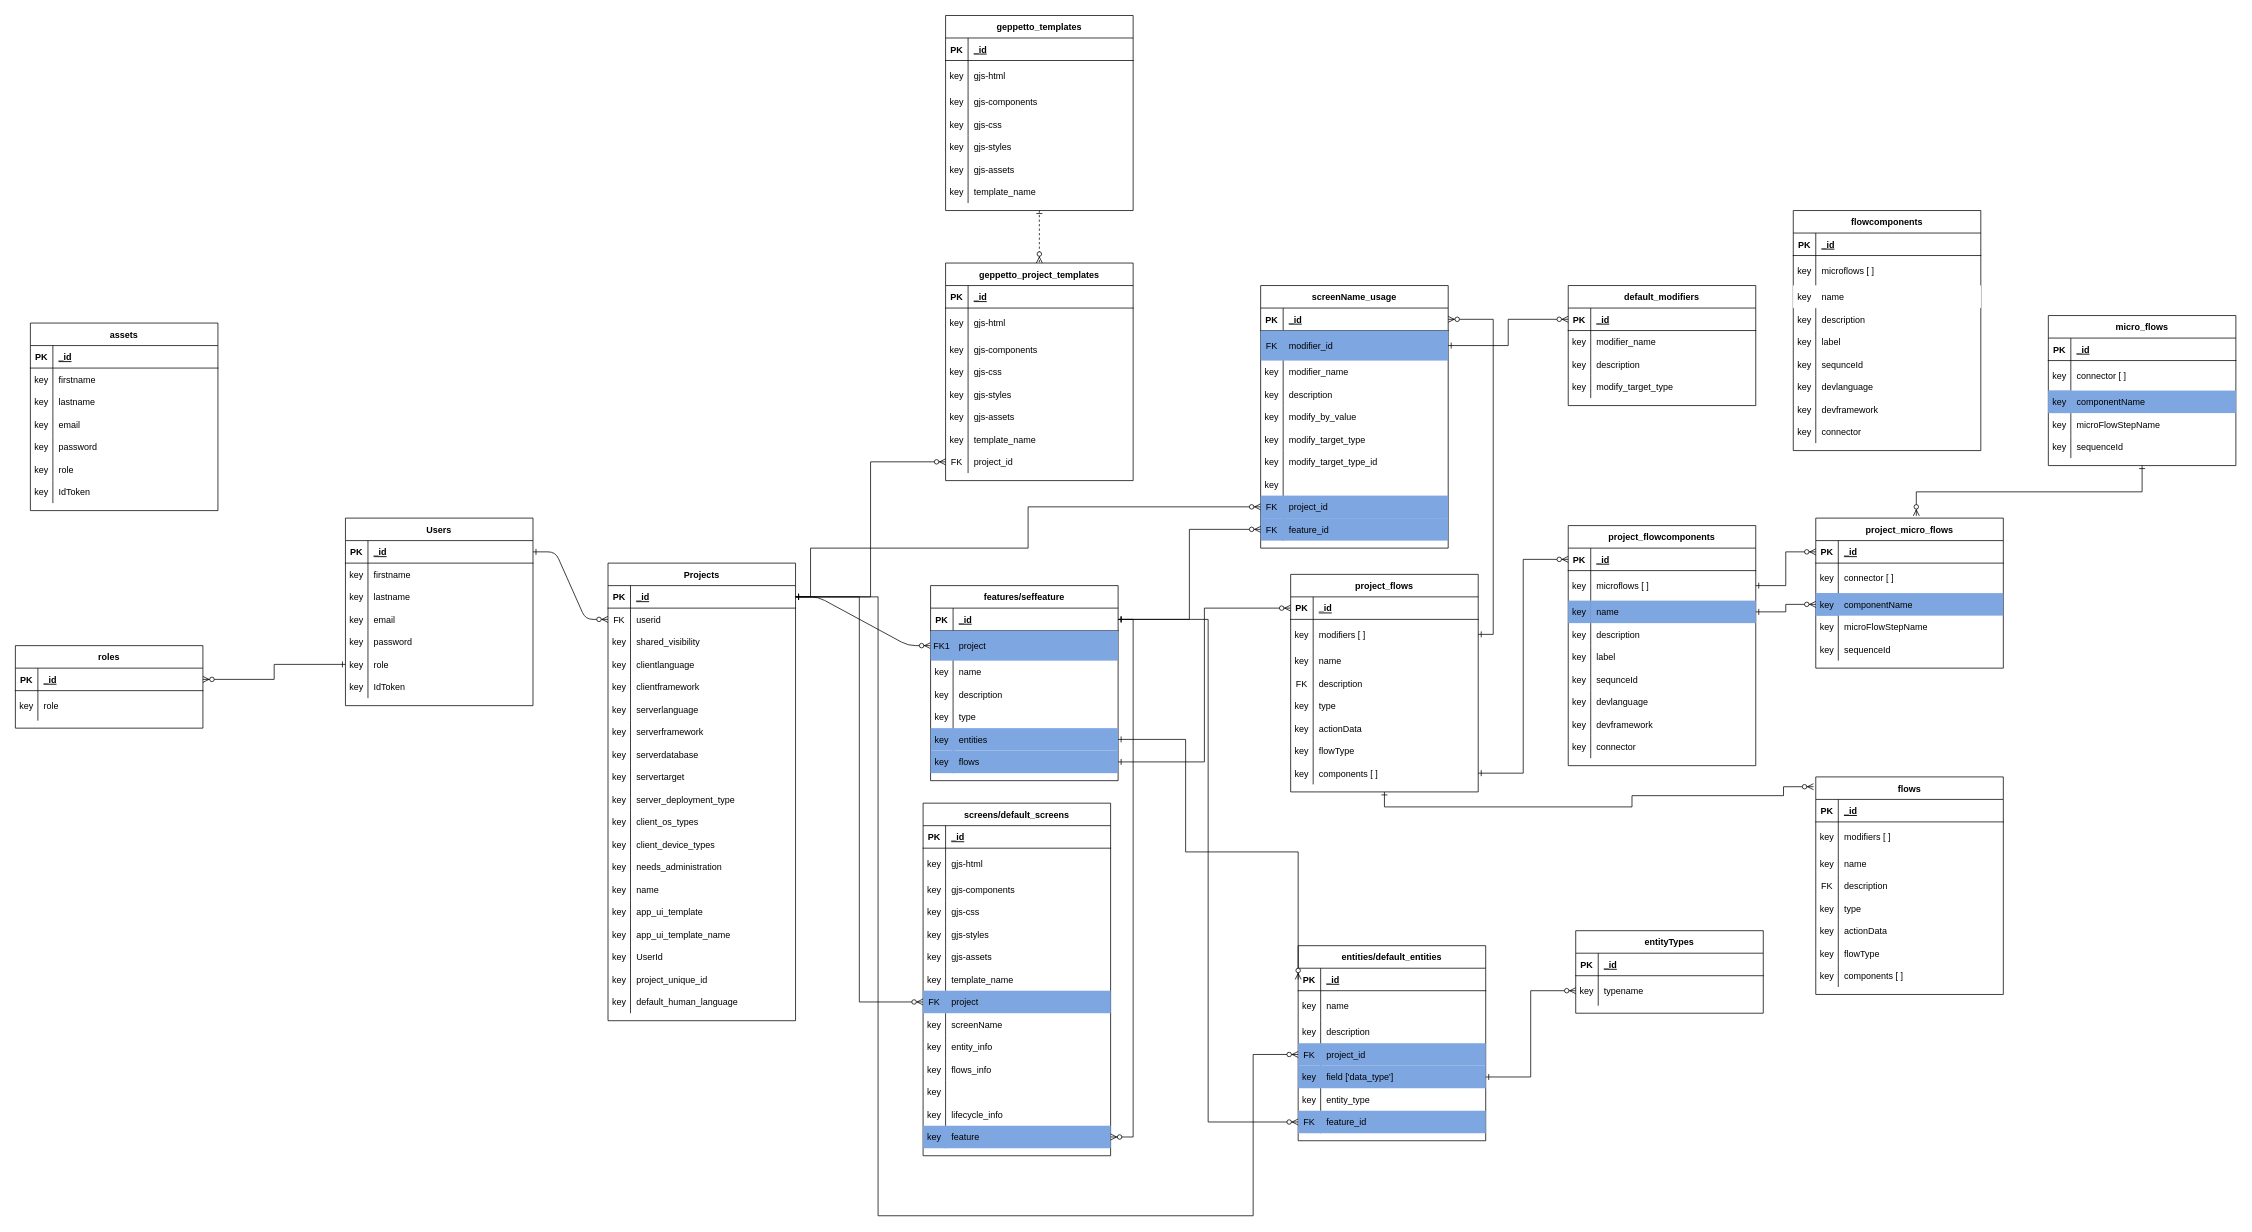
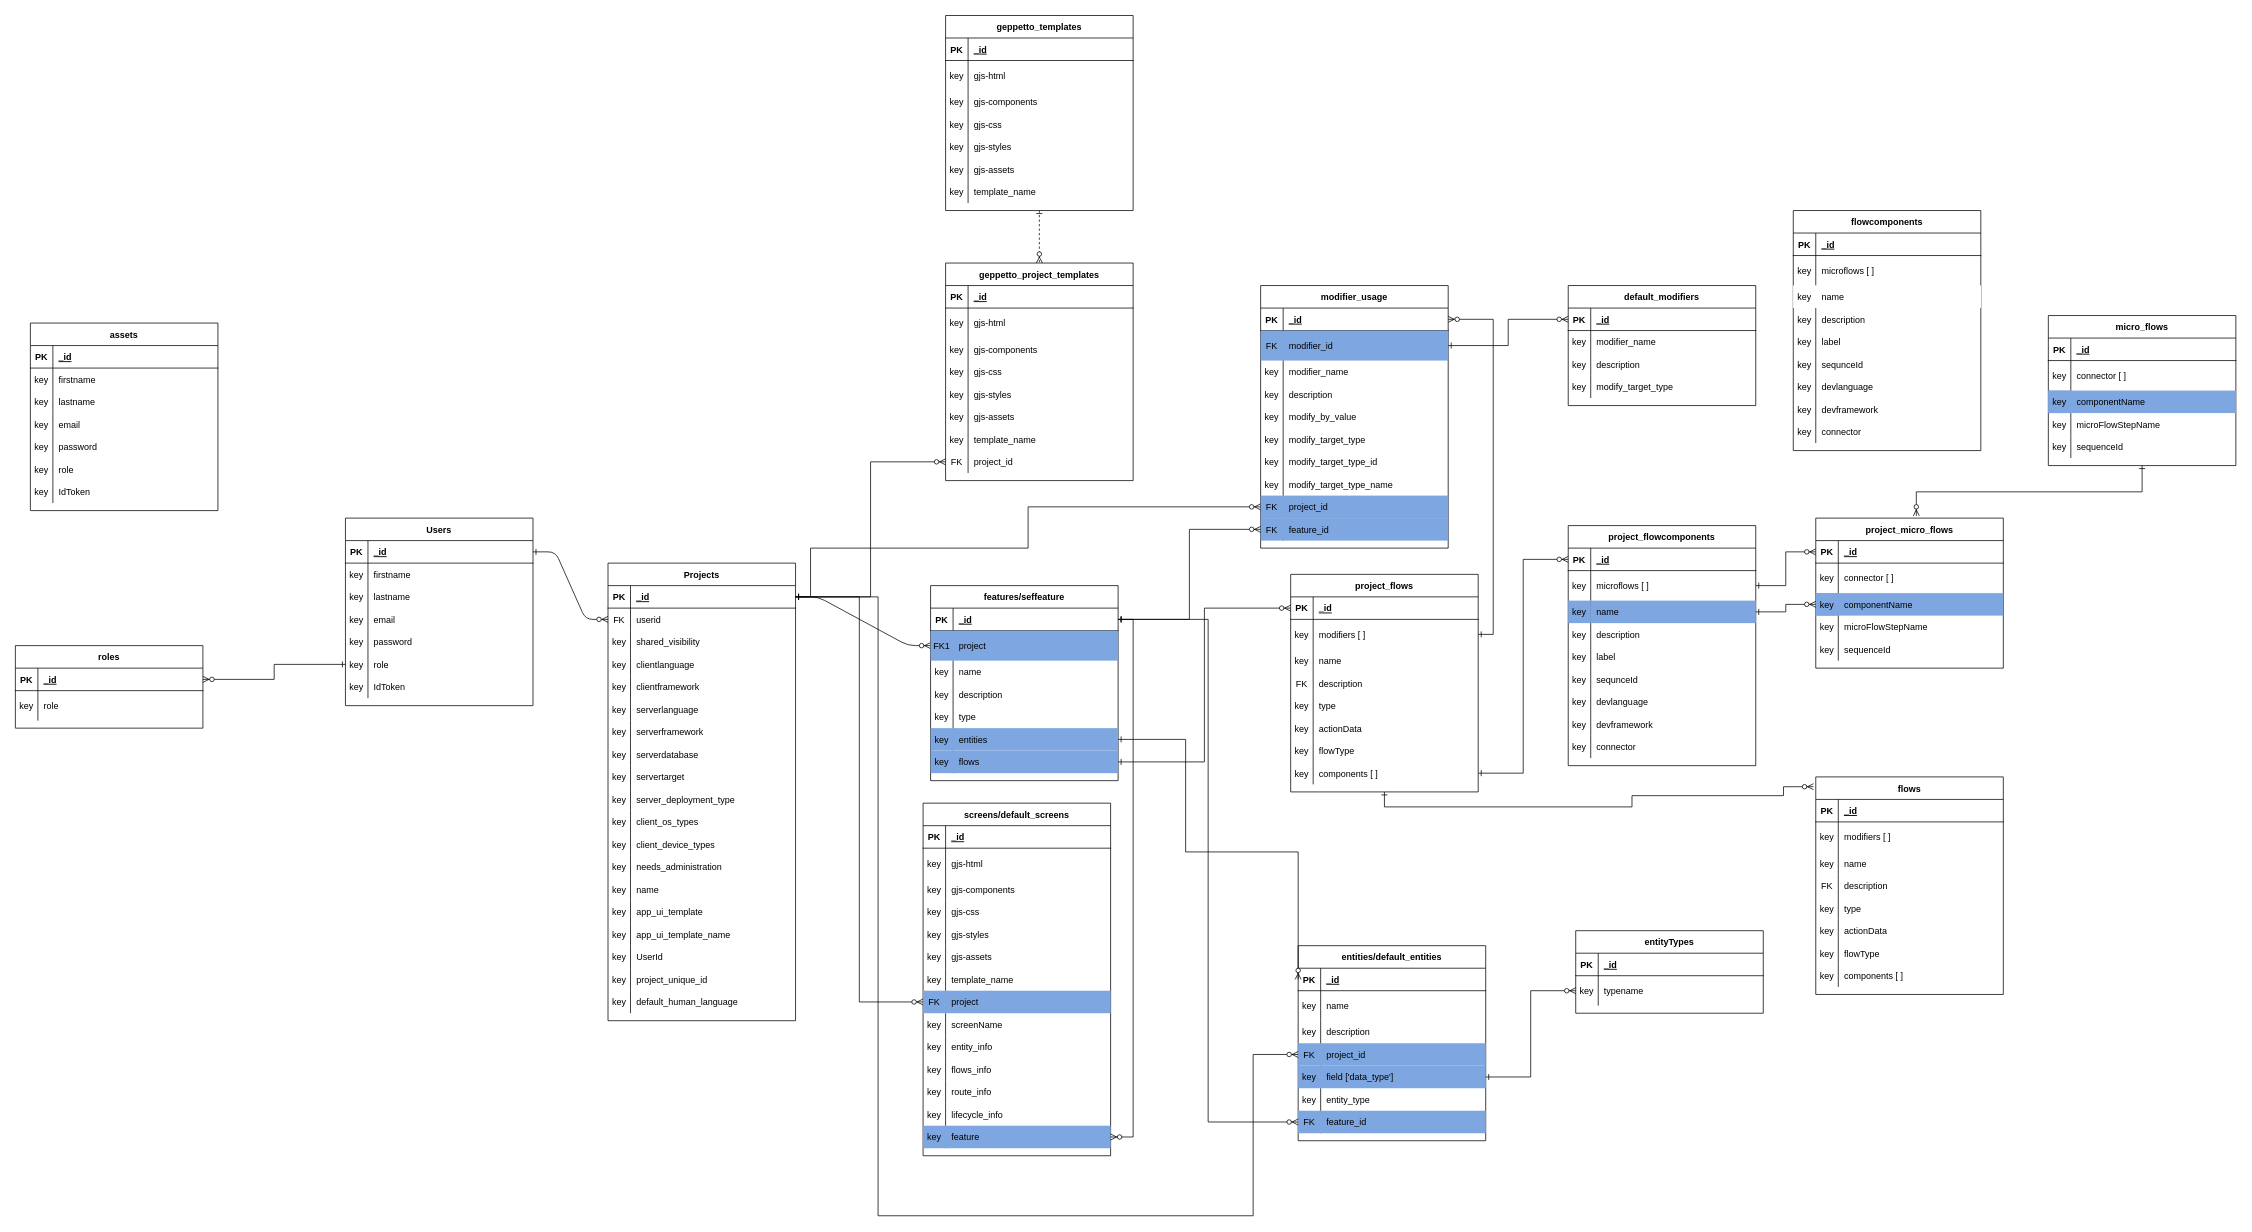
(1354, 297) -> (1354, 297)
none -> (1365, 484)
none -> (1028, 1092)
